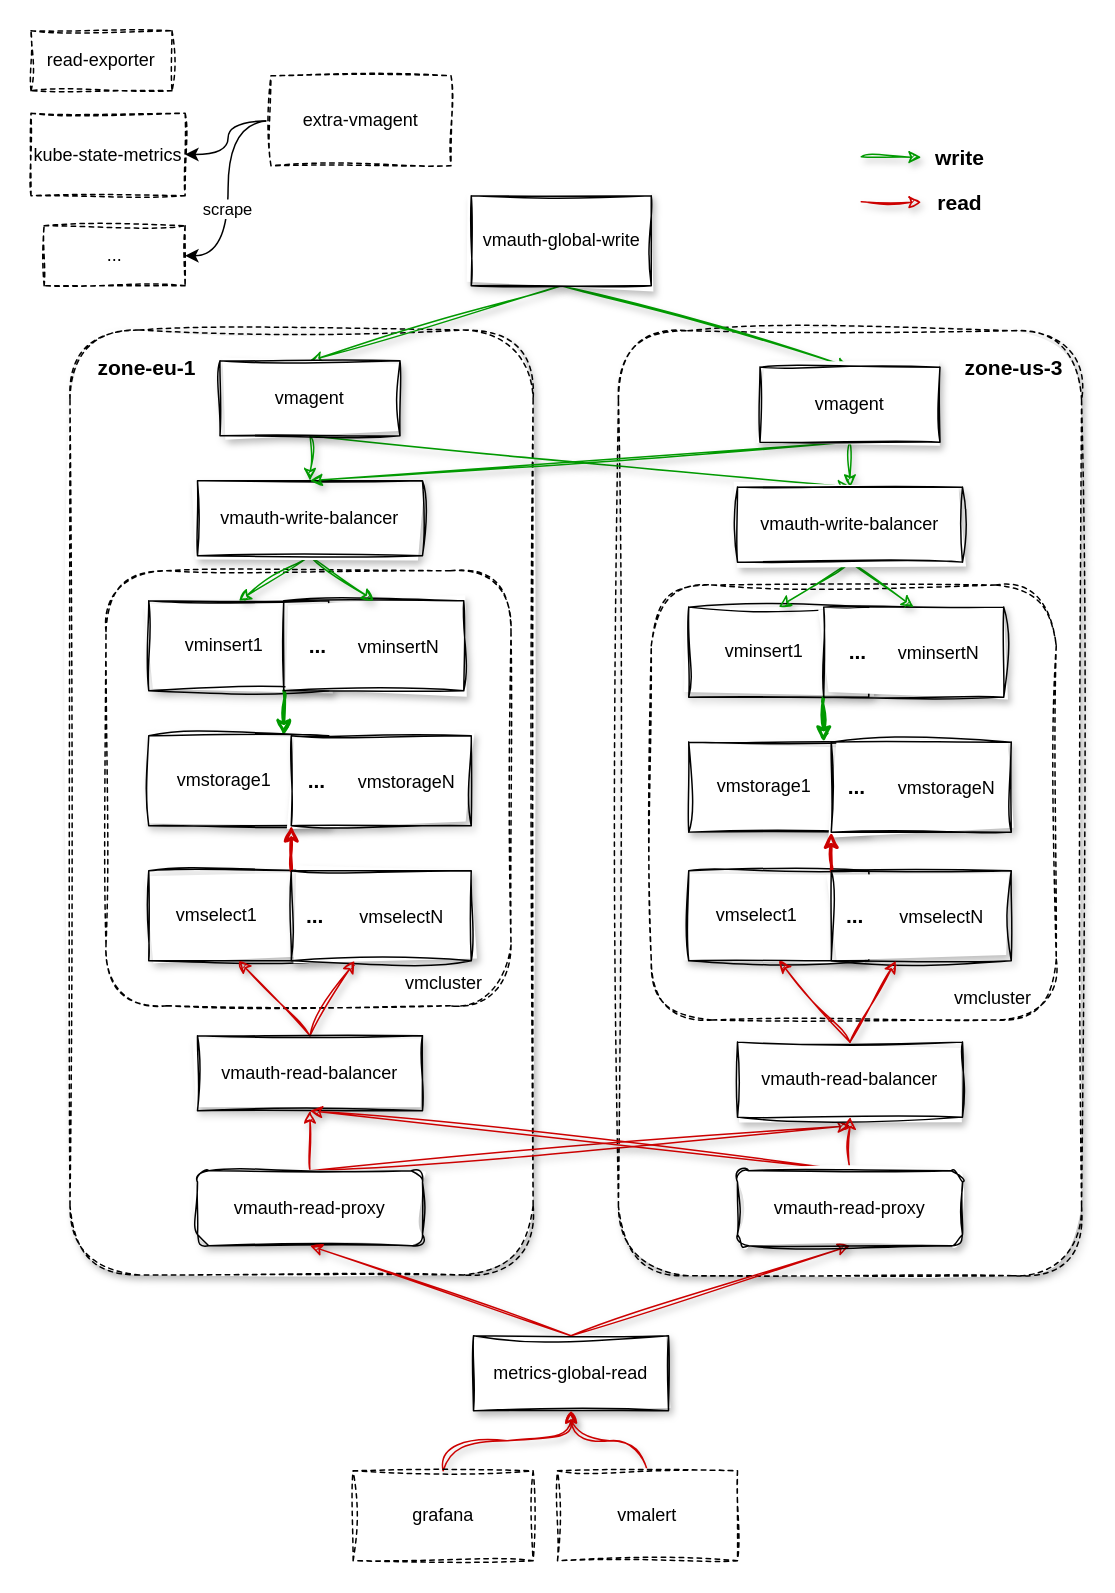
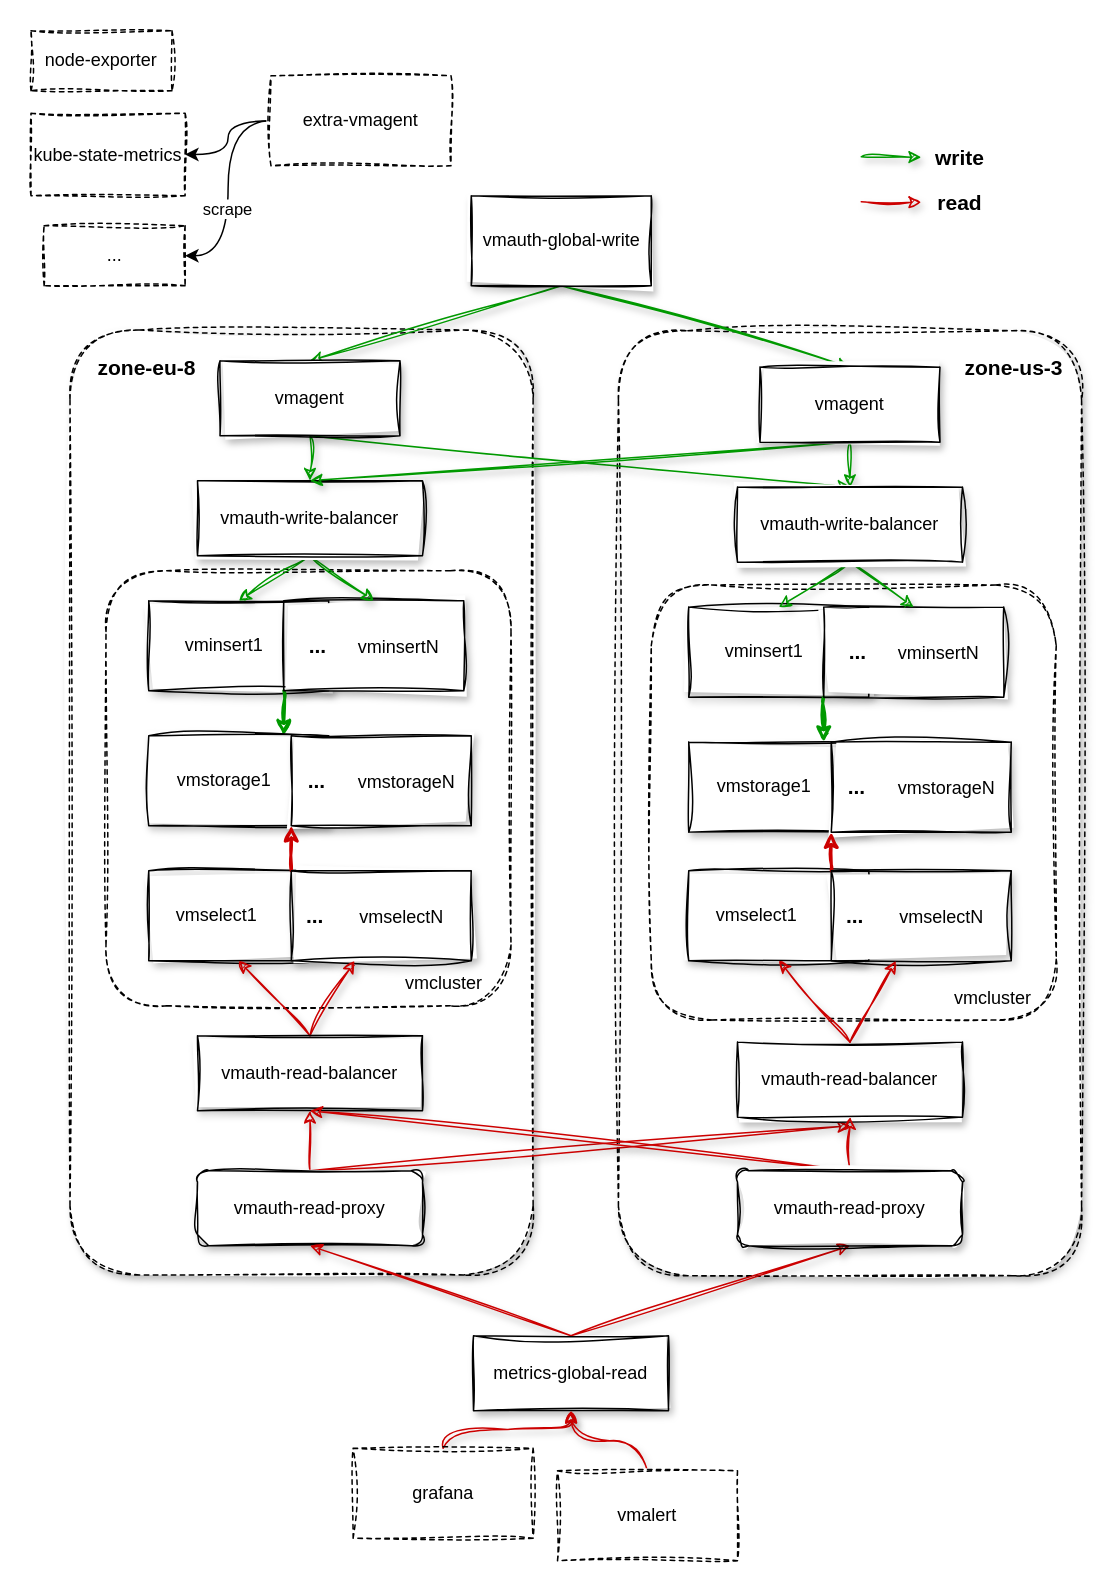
(101, 61) -> (101, 61)
(147, 368) -> (147, 368)
(443, 1516) -> (443, 1493)
